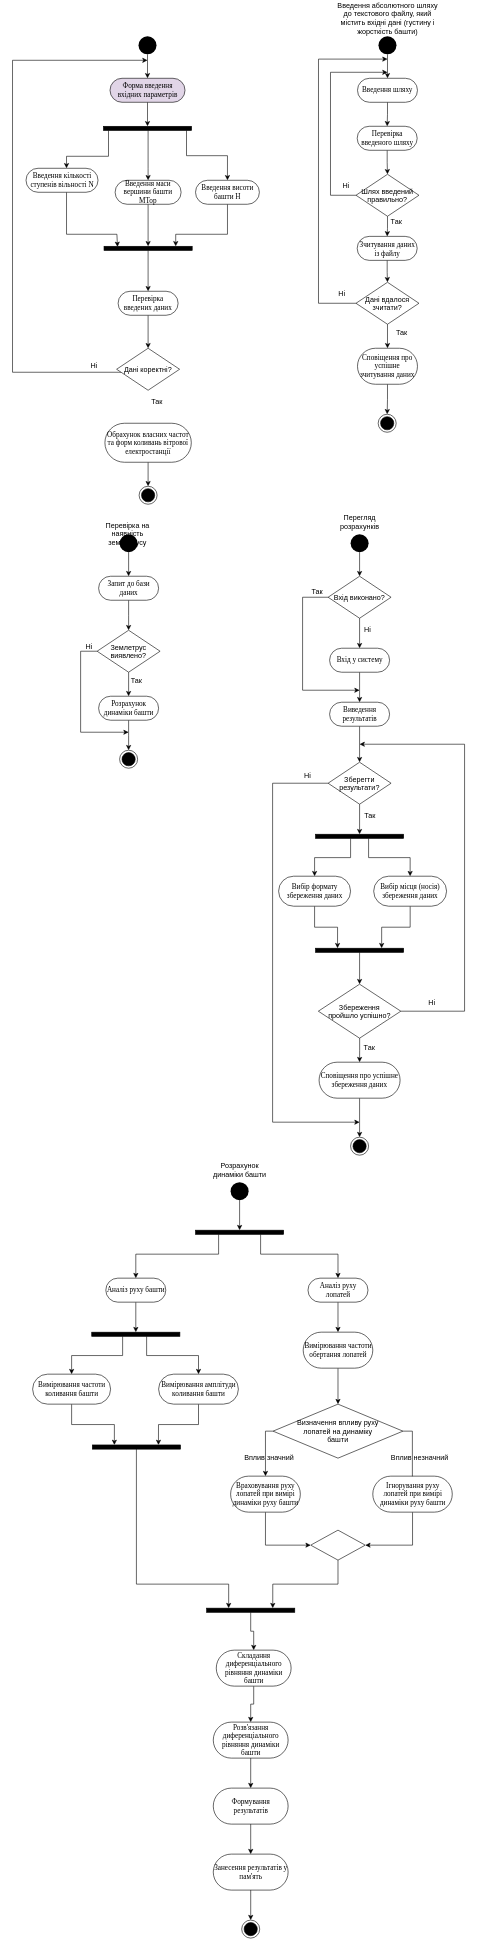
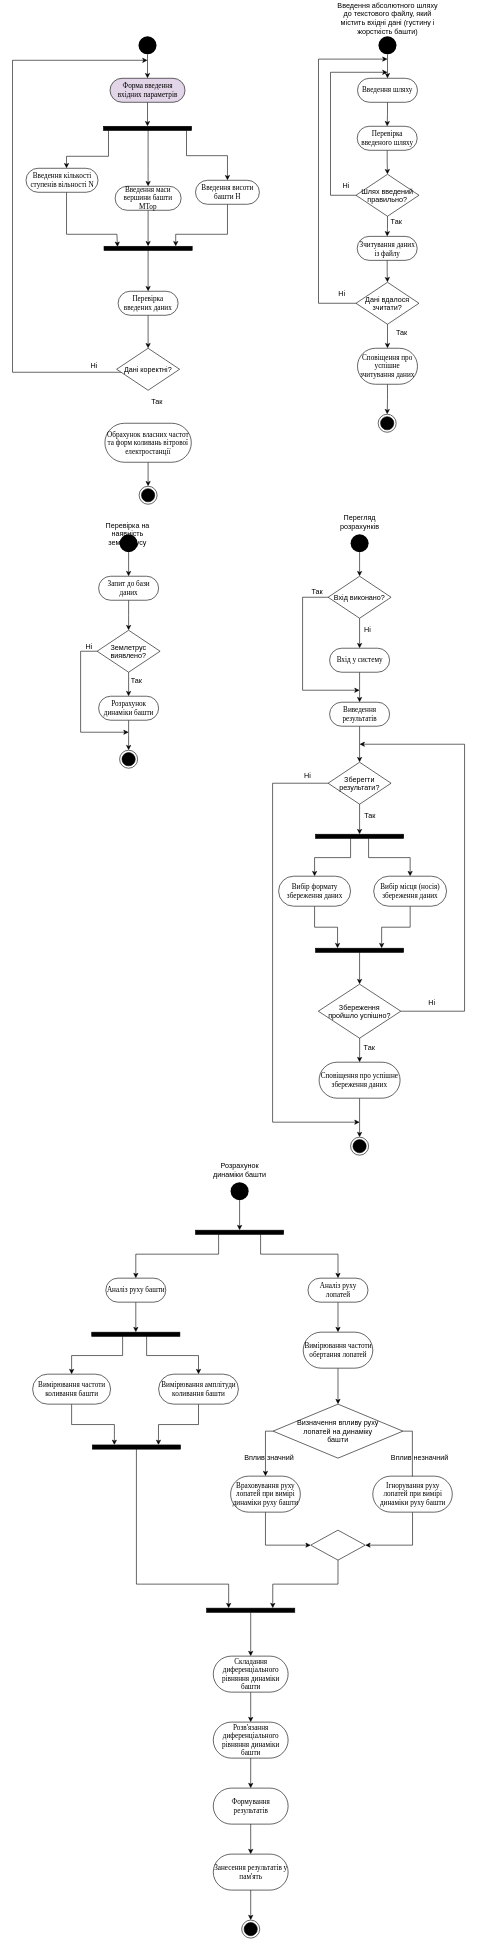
(148, 192) -> (148, 198)
(254, 1668) -> (251, 1674)
